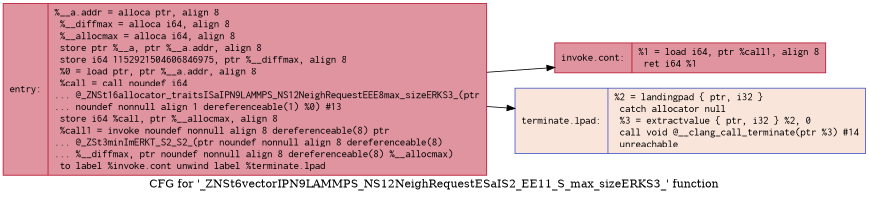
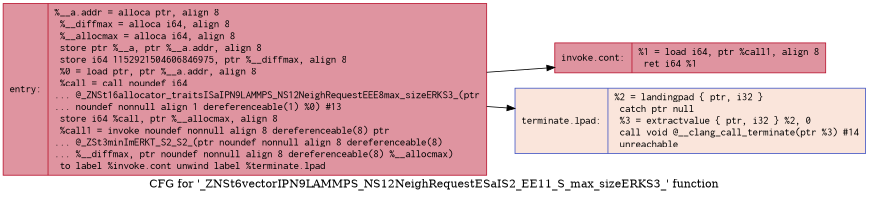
(670, 109) -> (654, 109)
